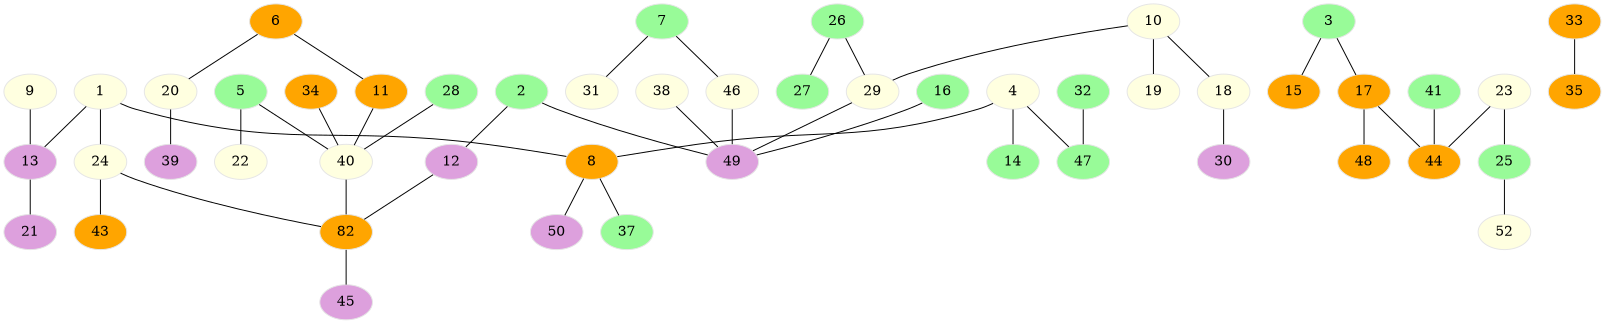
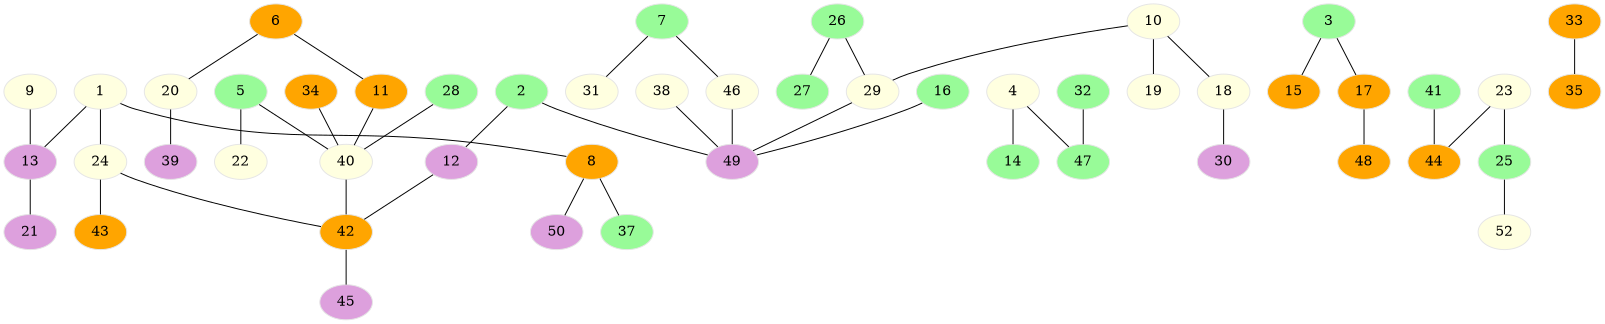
(1399, 127) -> none
(806, 135) -> none
(346, 232) -> (346, 232)
